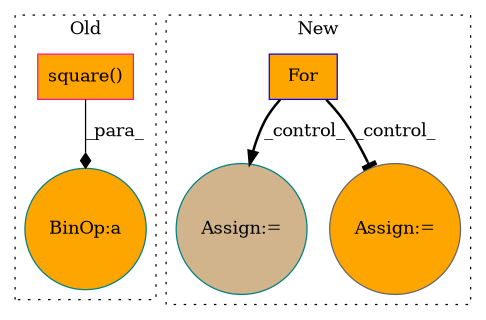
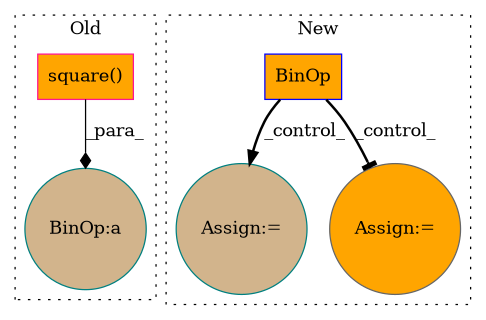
(303, 77) -> (303, 77)
(86, 229) -> (86, 229)
